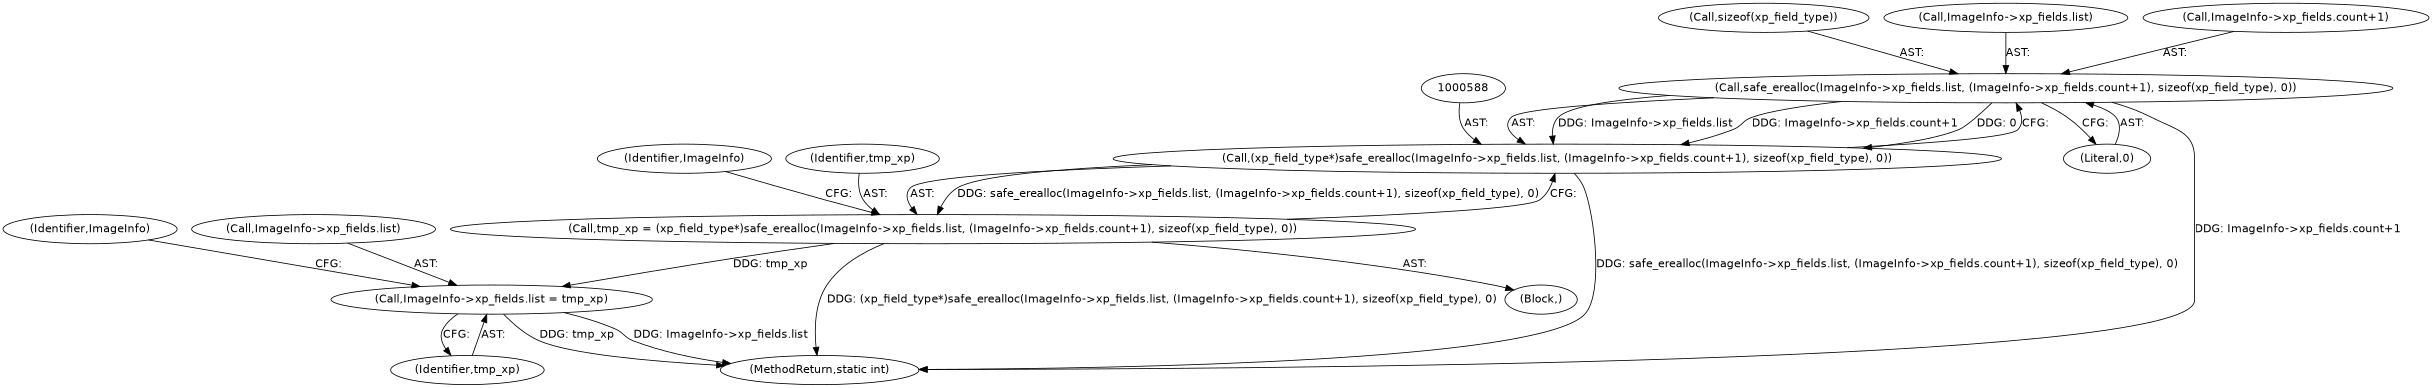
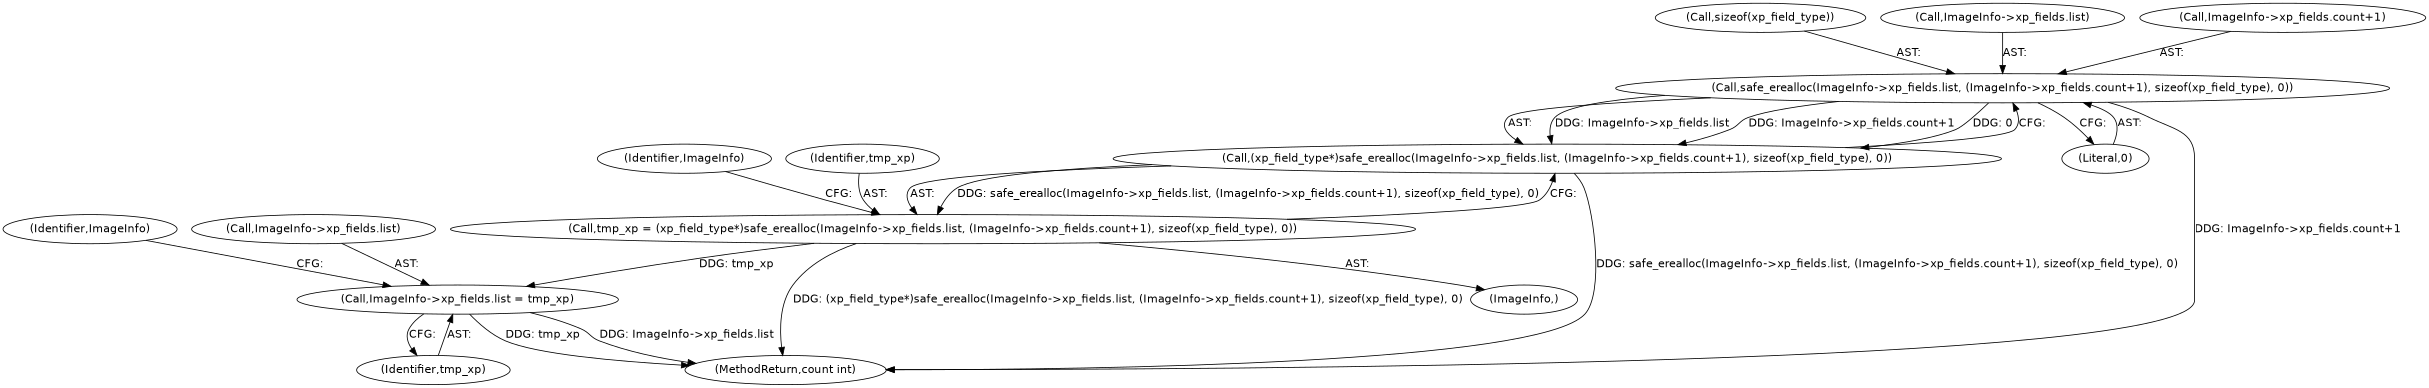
(1463, 88) -> none
(1541, 300) -> (1524, 300)
(820, 370) -> (786, 370)
